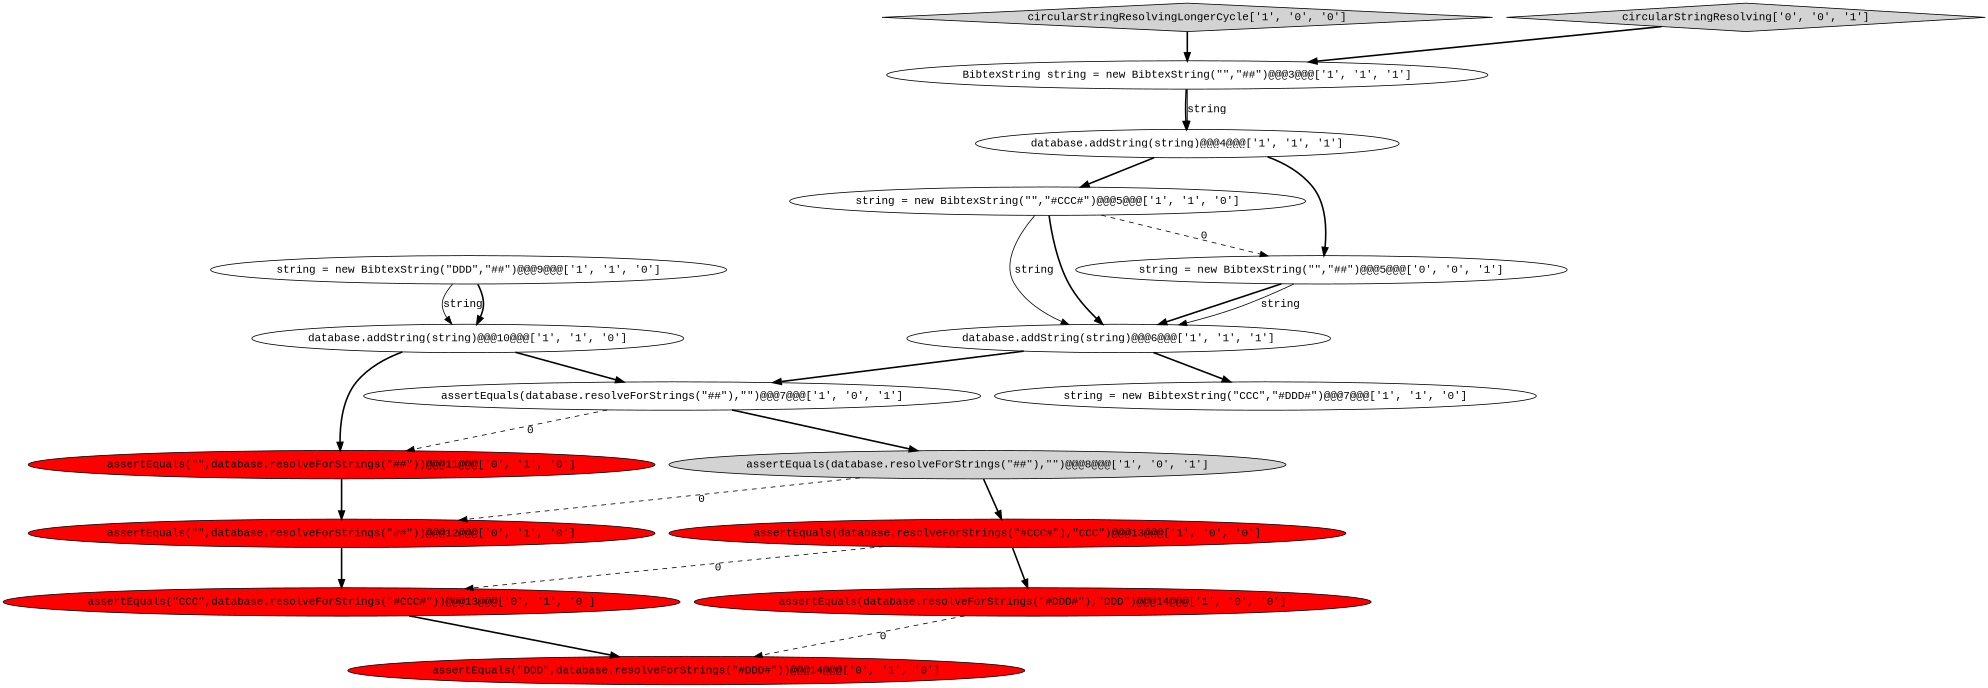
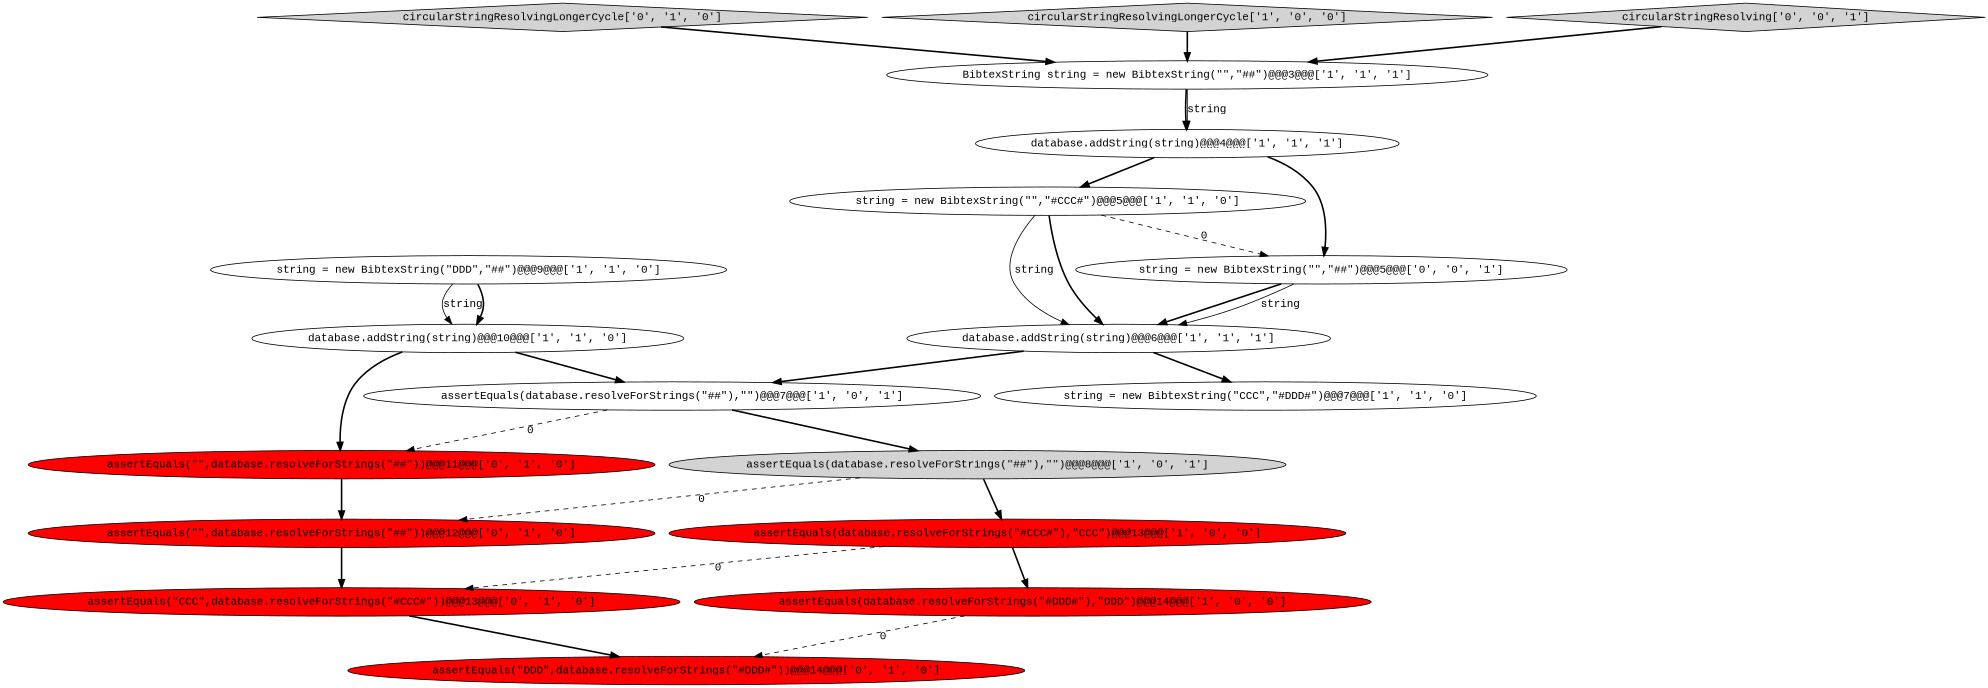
none -> (562, 17)
